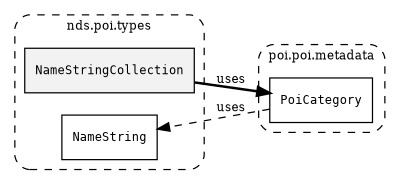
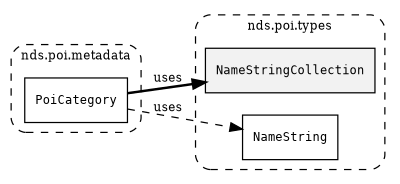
(322, 56) -> (76, 56)
(226, 87) -> (160, 89)
